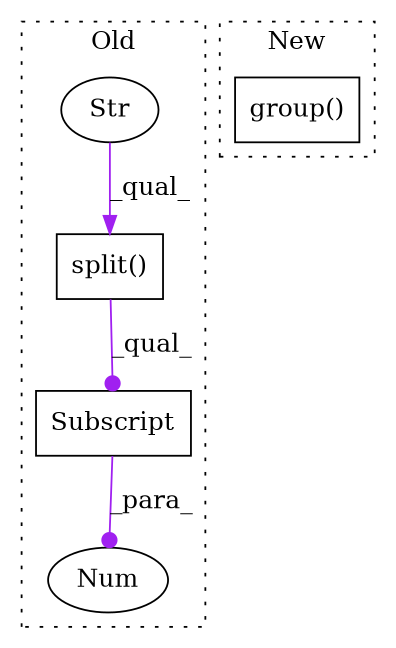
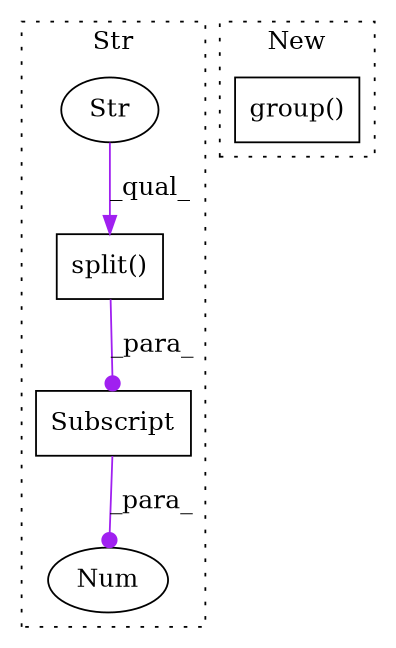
(113, 42) -> (113, 42)
(152, 345) -> (152, 345)
